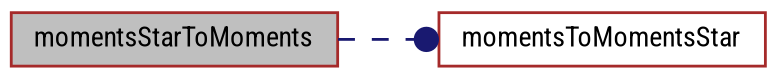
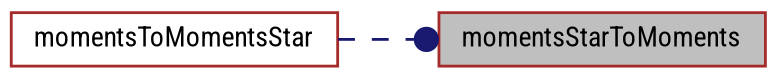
(376, 39) -> (376, 39)
